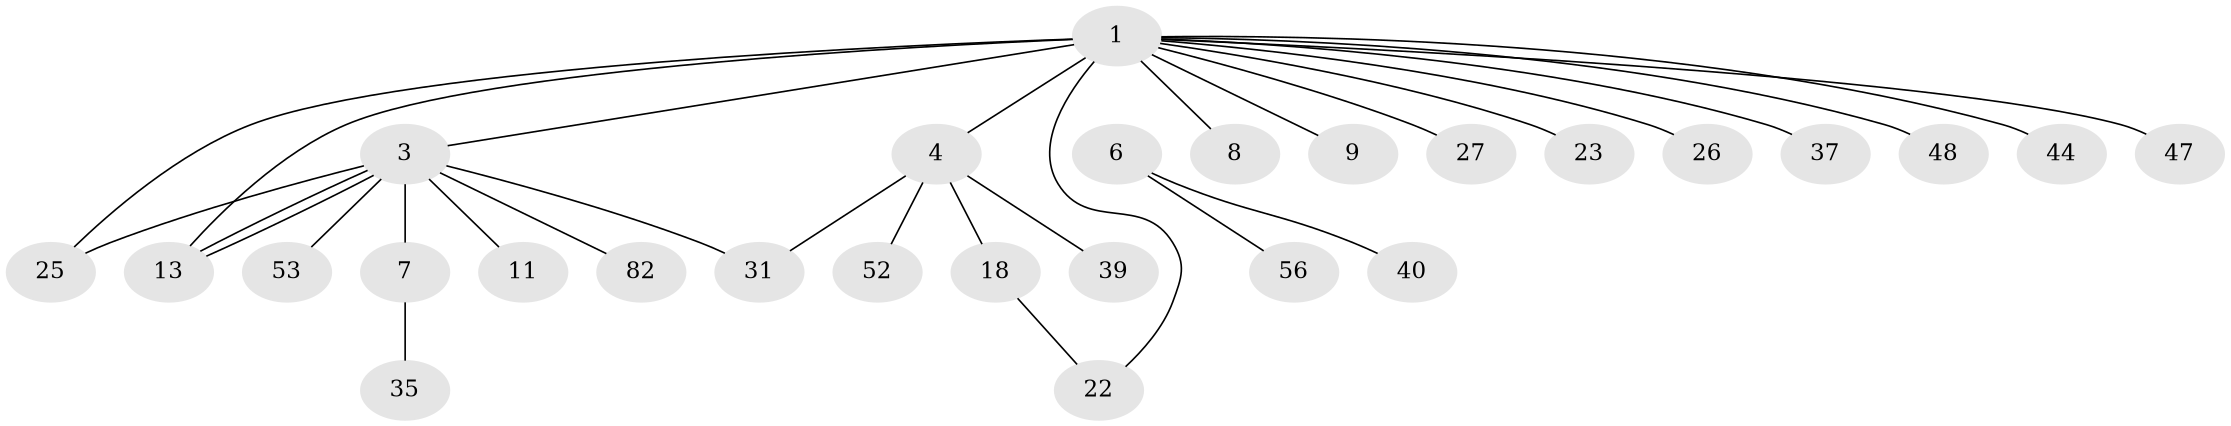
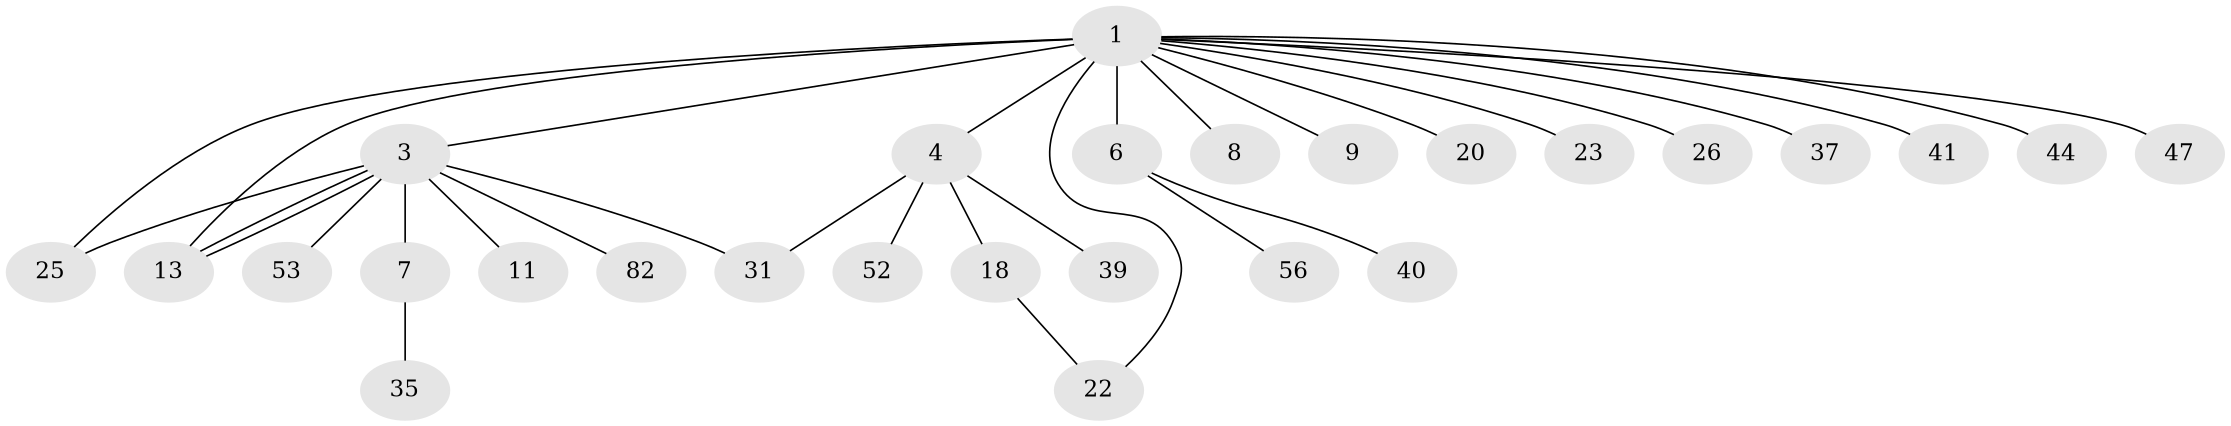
none -> (1117, 95)
(1471, 154) -> (1471, 154)
(1944, 154) -> (1944, 154)
